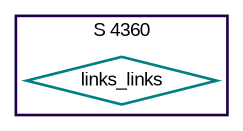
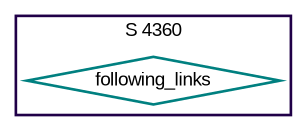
(122, 81) -> (153, 81)
